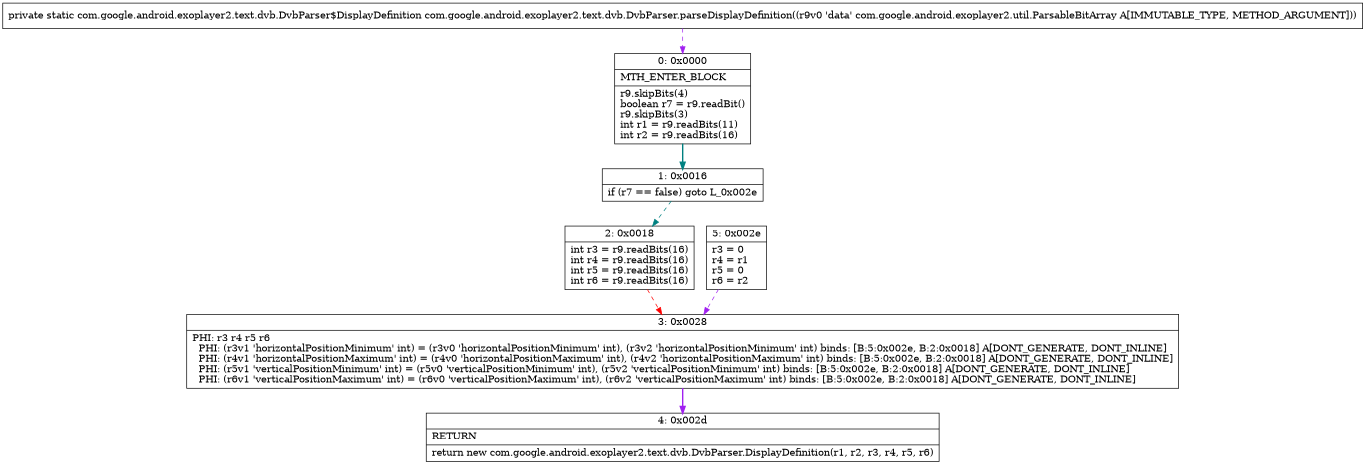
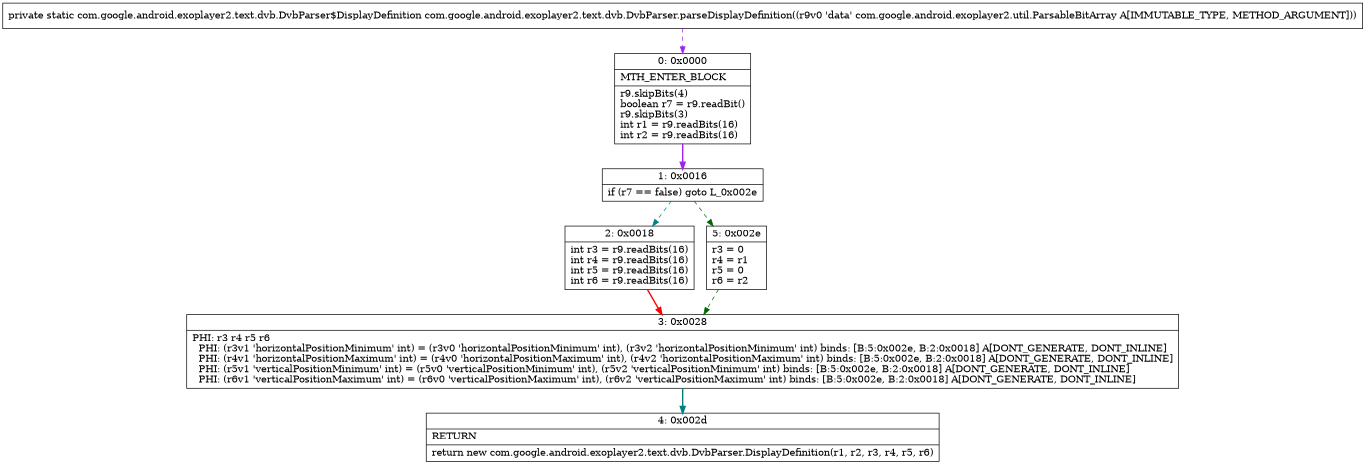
(679, 125) -> (679, 125)
(683, 153) -> (683, 153)
none -> (702, 211)
(653, 299) -> (653, 299)
(713, 299) -> (713, 299)
(683, 397) -> (683, 397)
